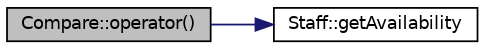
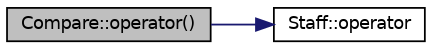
(376, 25) -> (349, 25)
